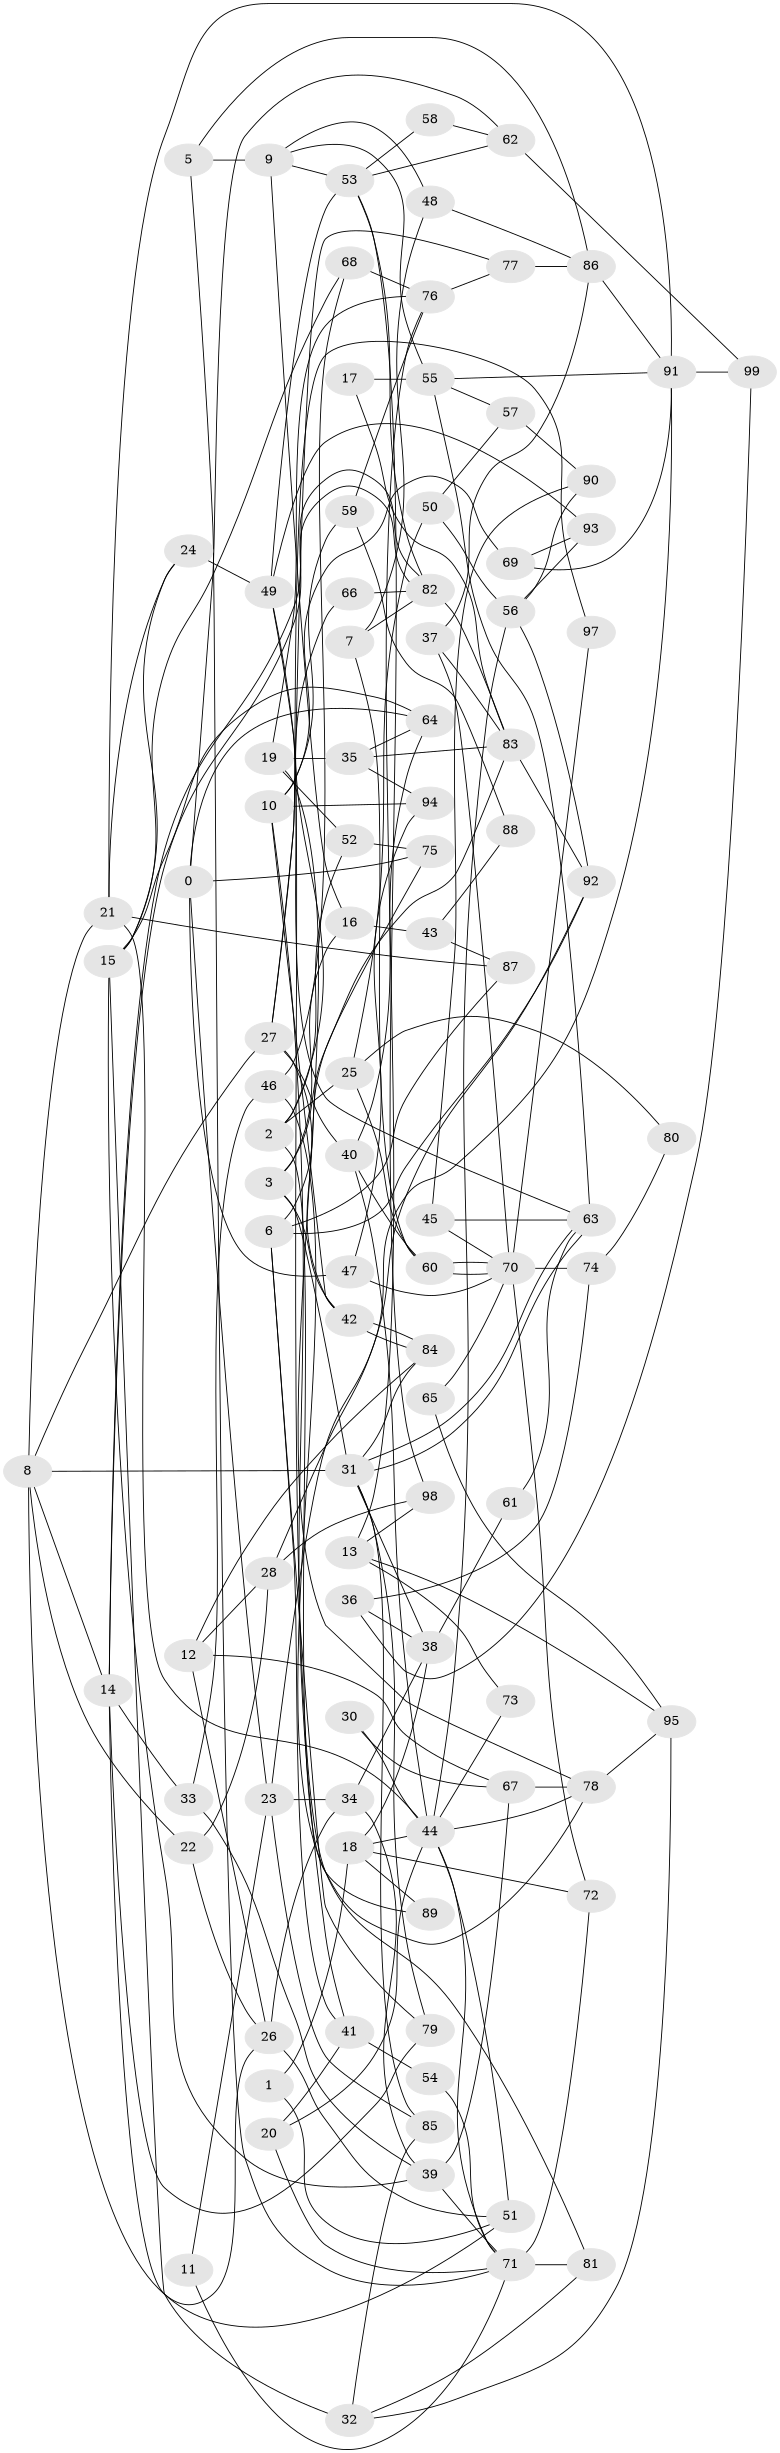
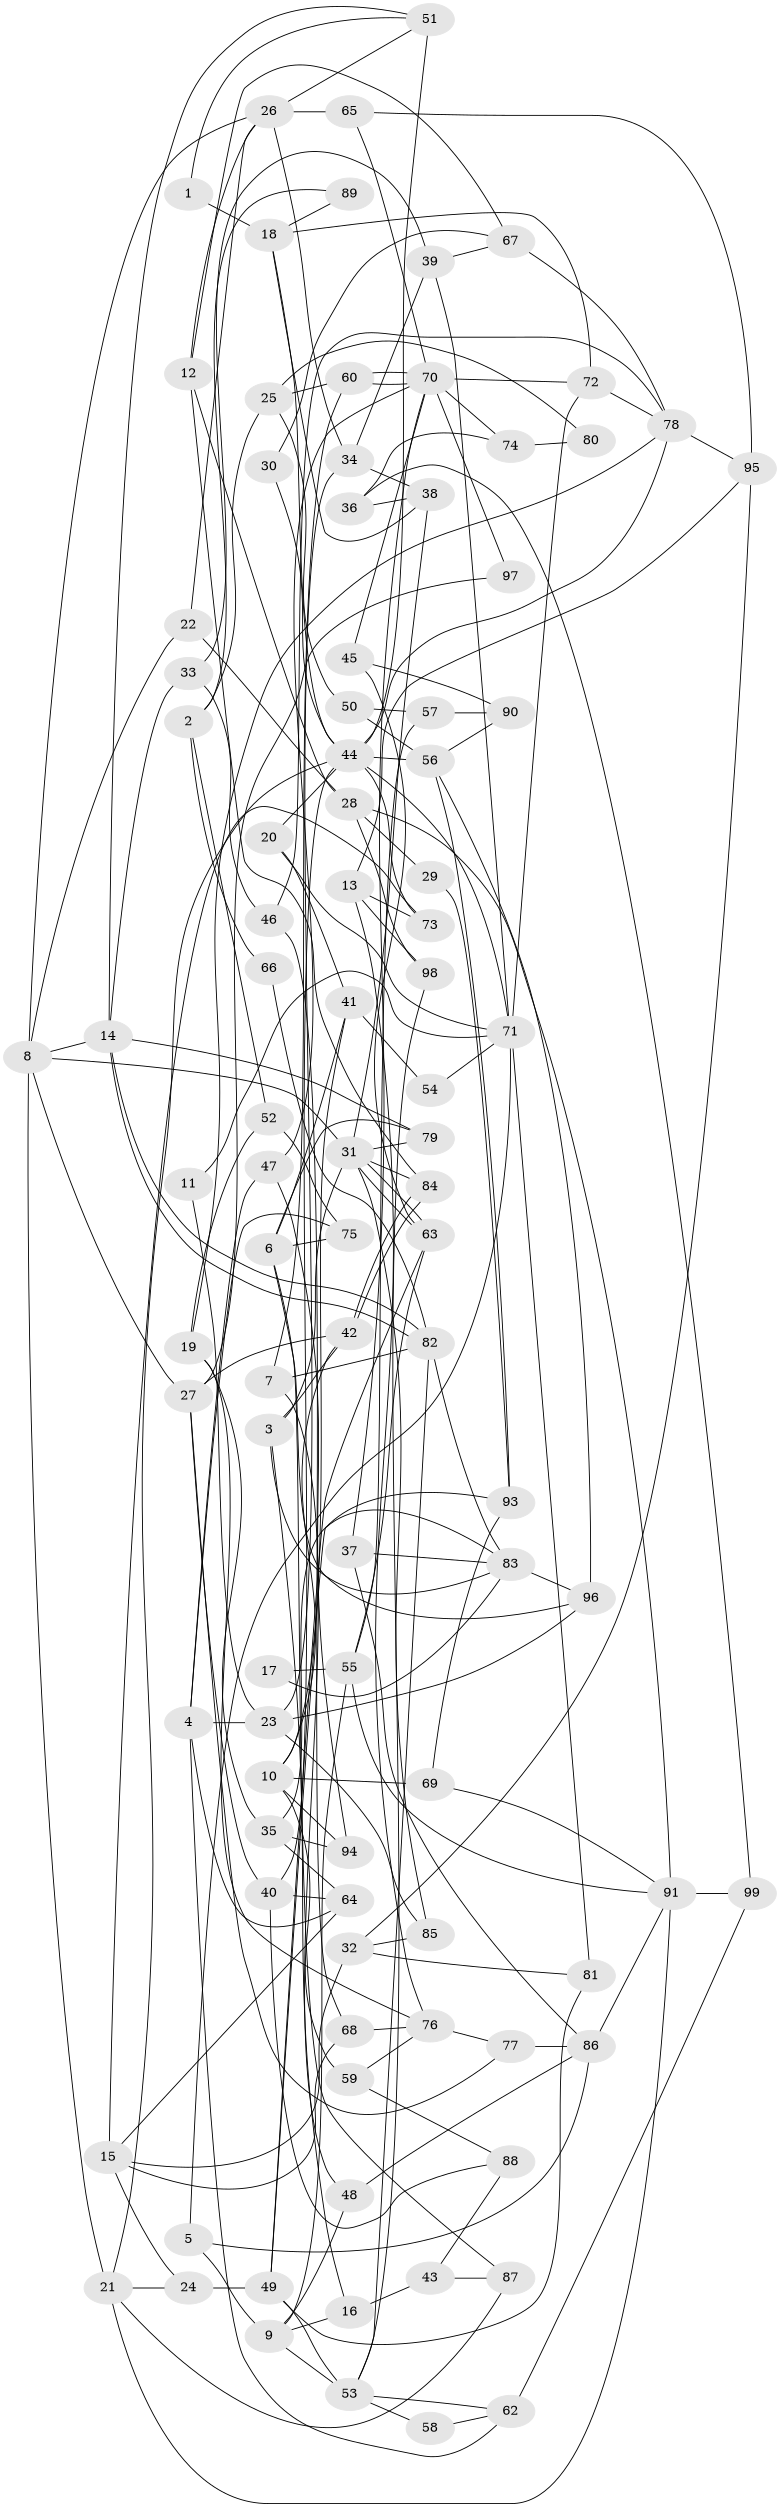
none -> (310, 112)
none -> (632, 404)
none -> (430, 877)
(189, 882) -> (189, 1723)
(591, 882) -> (591, 1598)
(378, 1204) -> (296, 2158)
(511, 1504) -> none
(145, 1732) -> (136, 1482)
